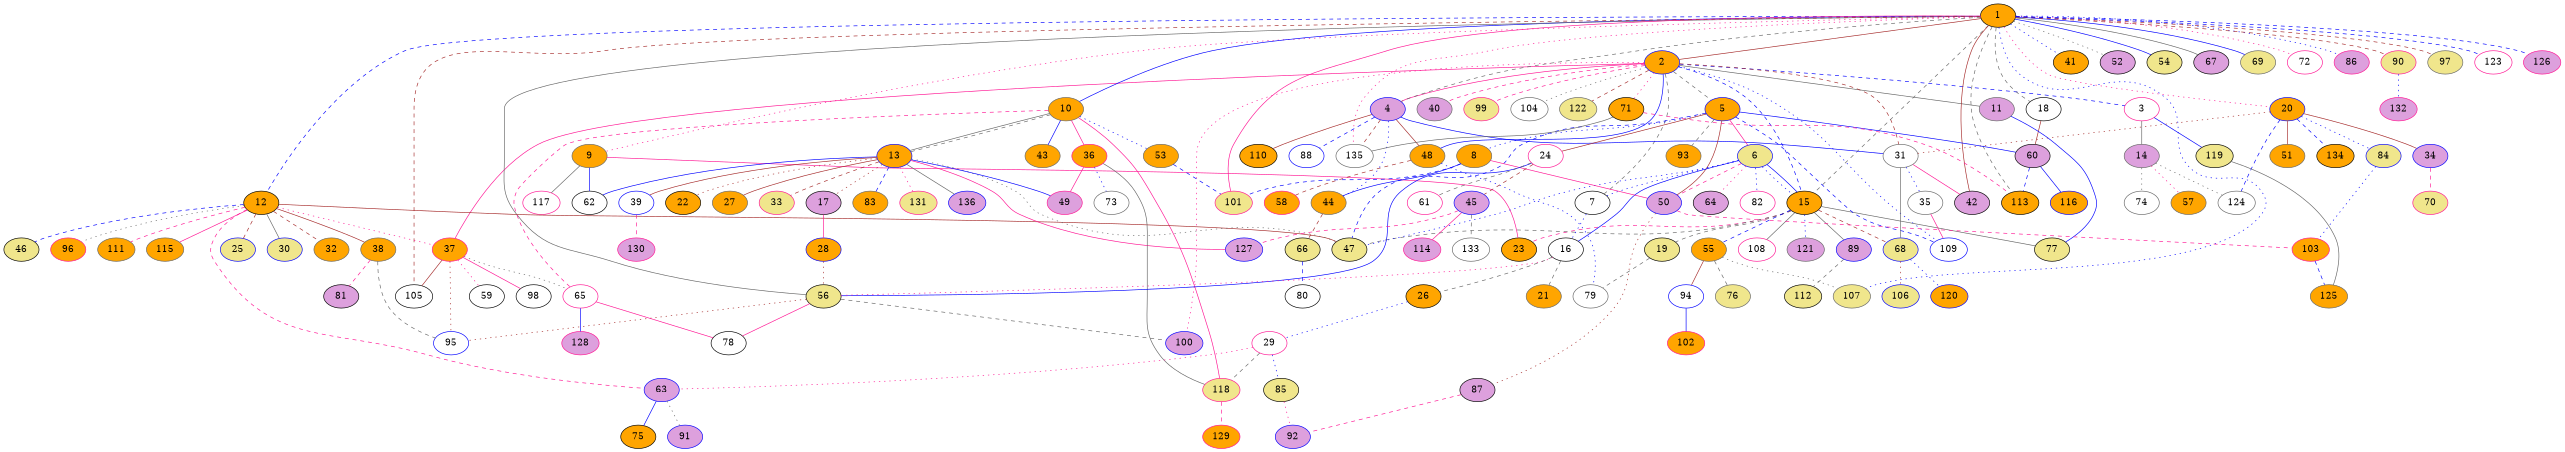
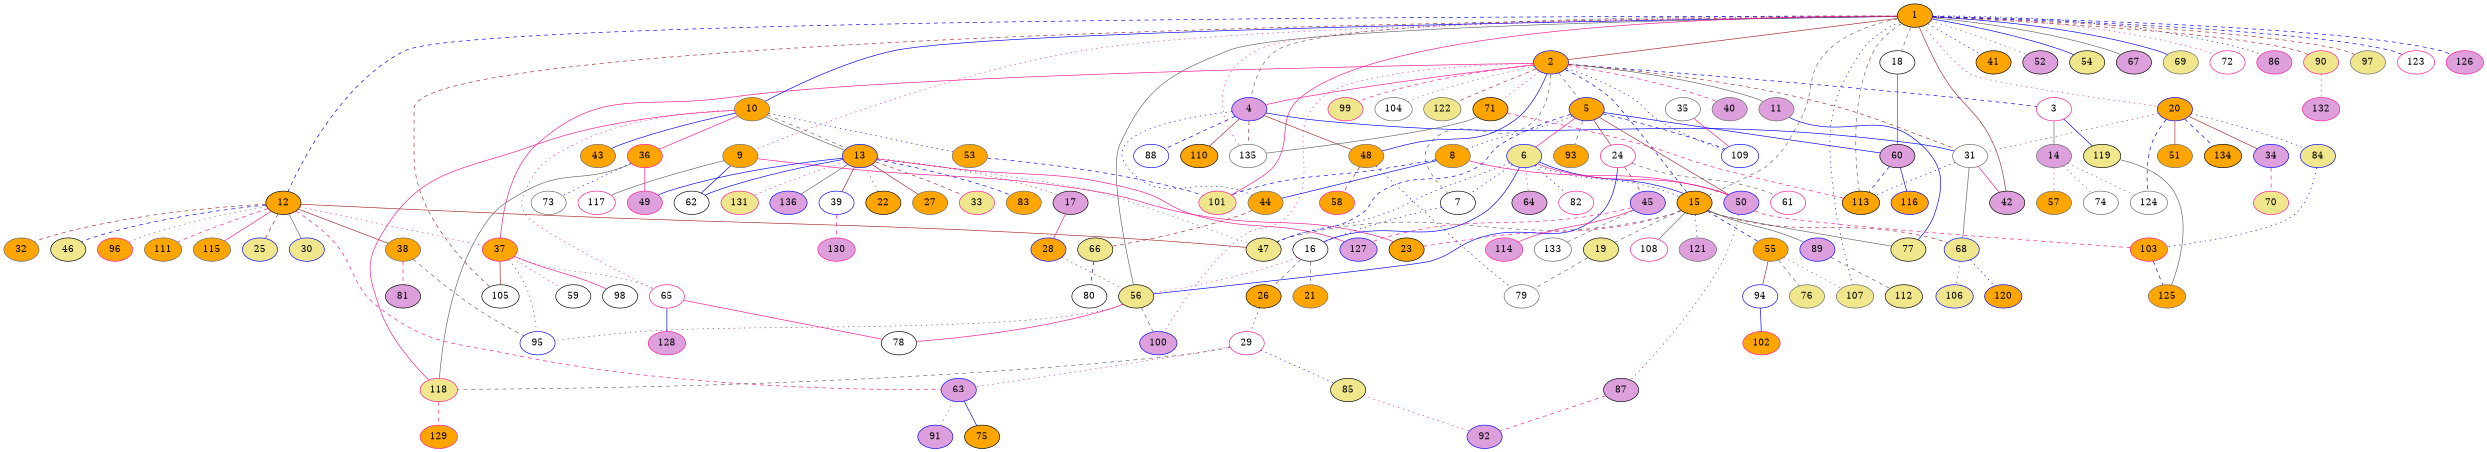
(2398, 86) -> (2321, 86)
(748, 124) -> (542, 165)
(1710, 179) -> (1633, 179)
(1913, 179) -> (1915, 178)
